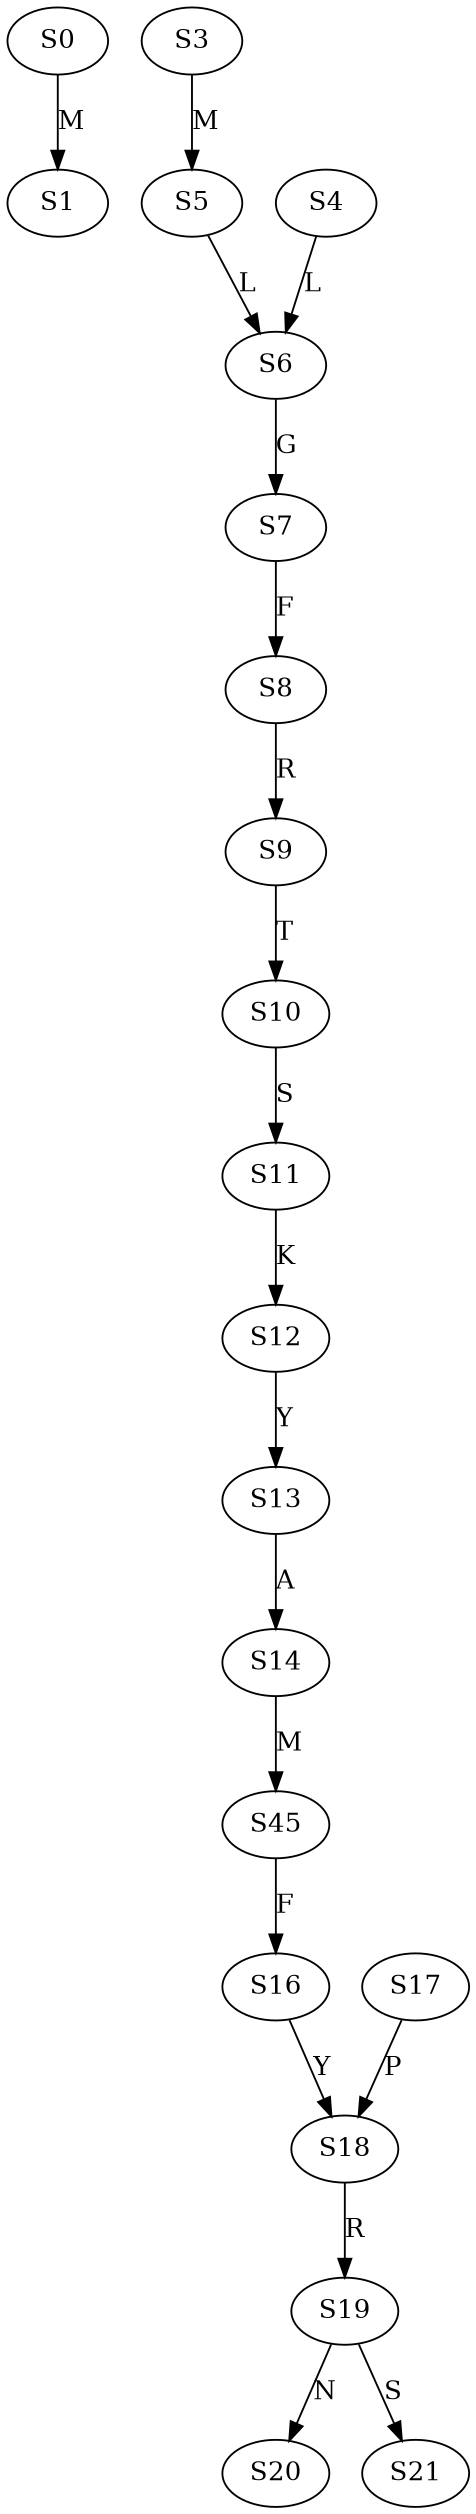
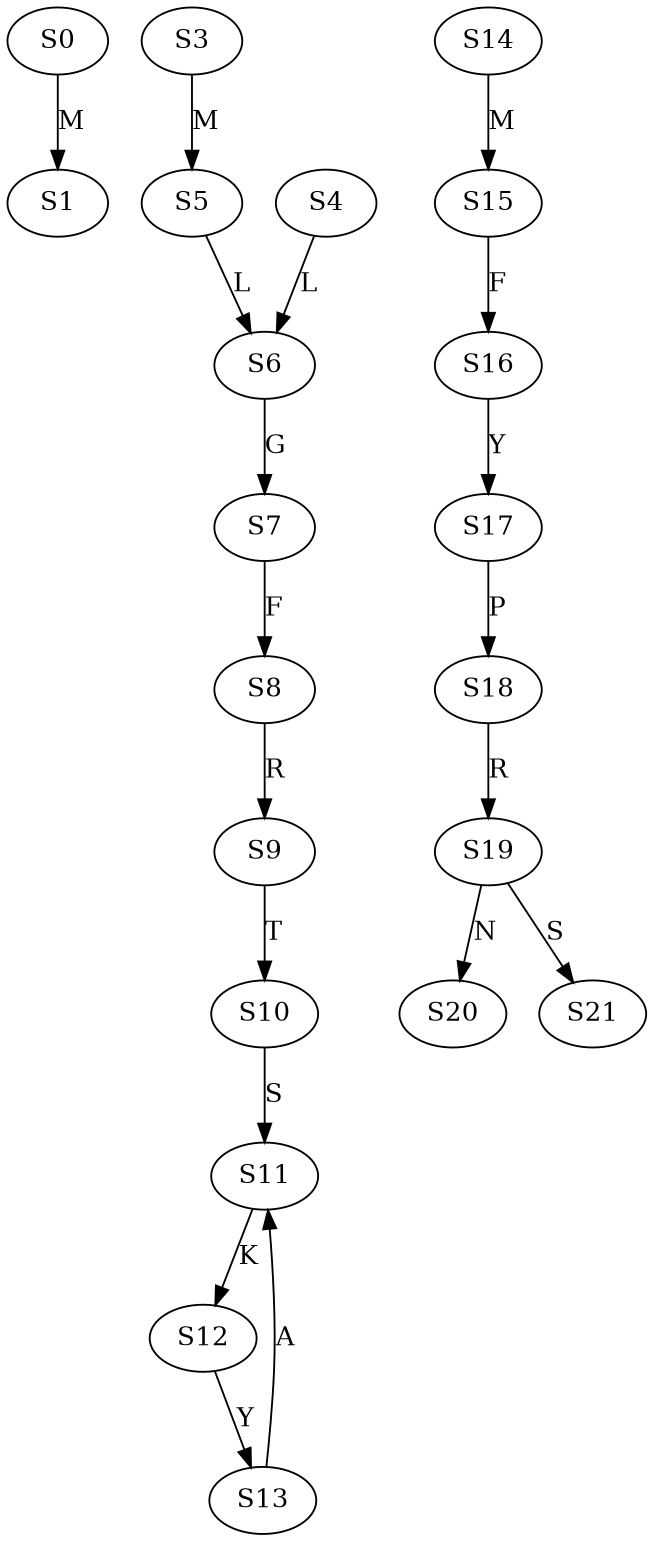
(276, 1572) -> (275, 1348)
(276, 1825) -> (488, 203)
(307, 2060) -> (488, 437)
